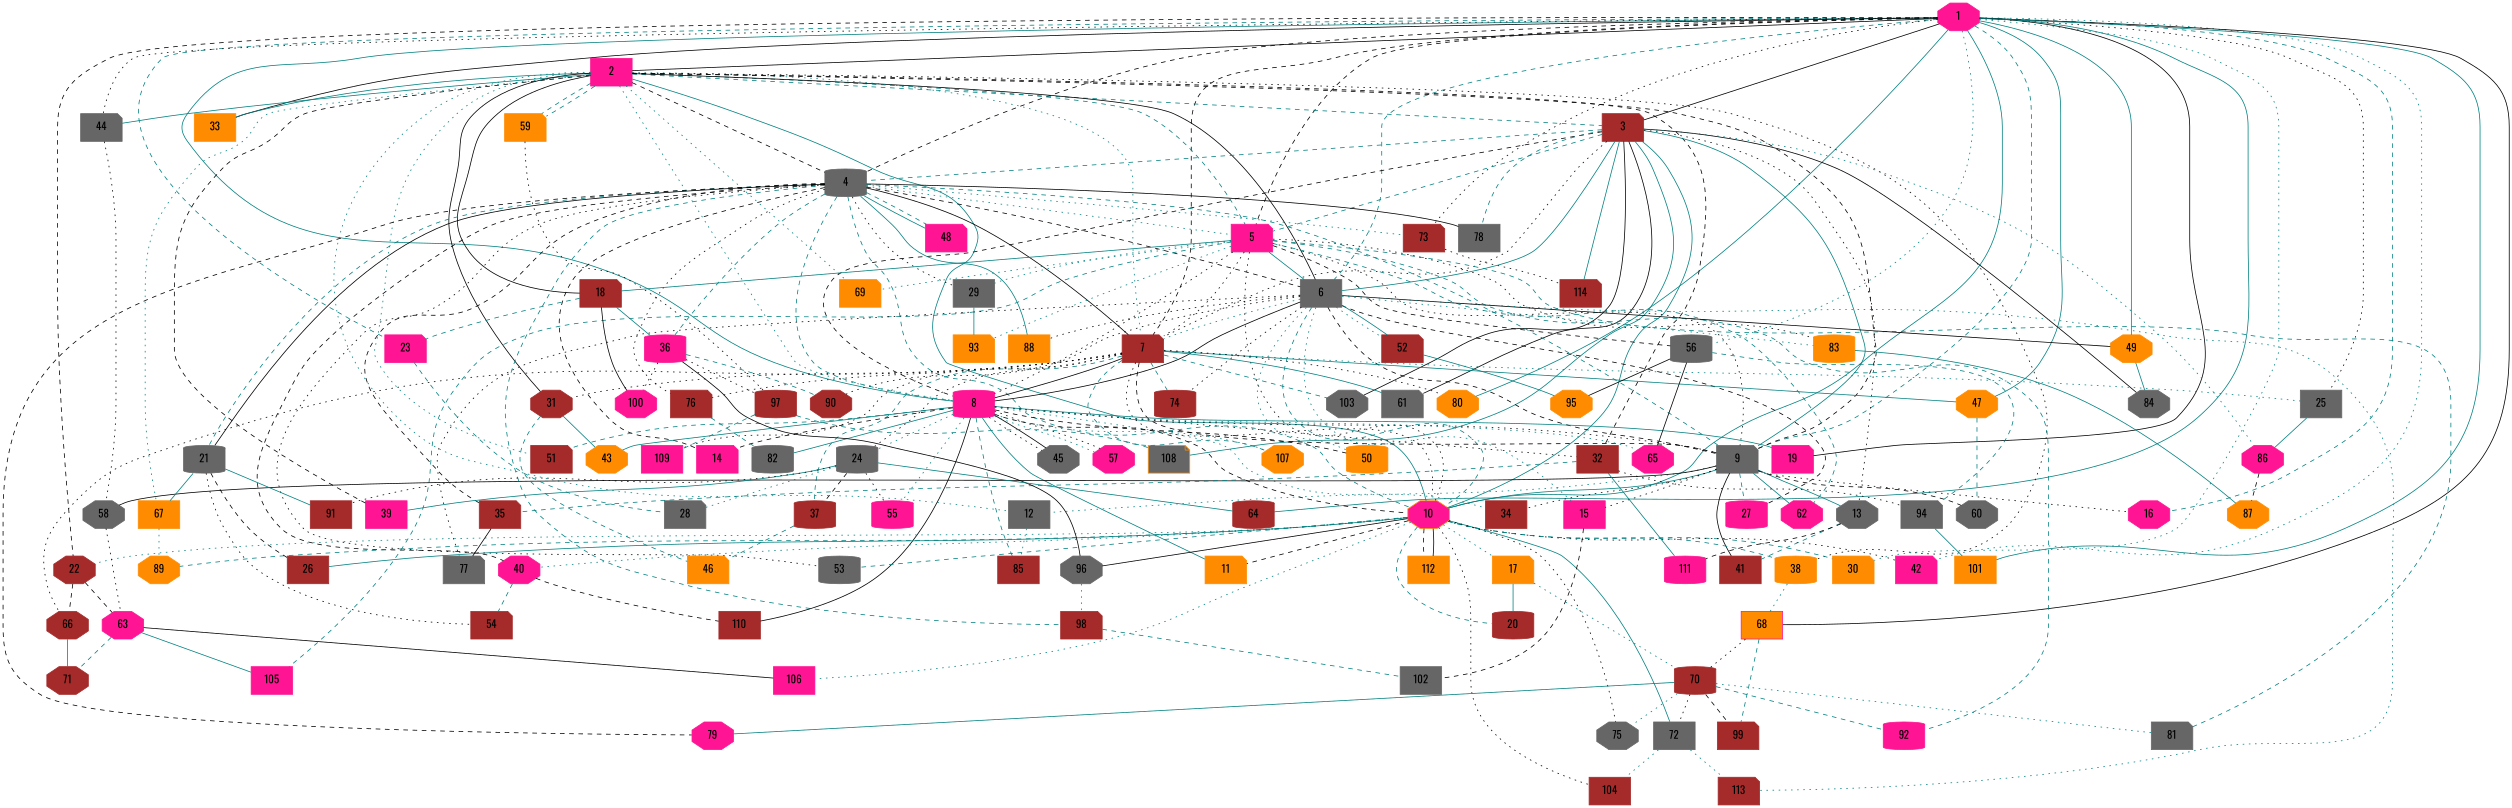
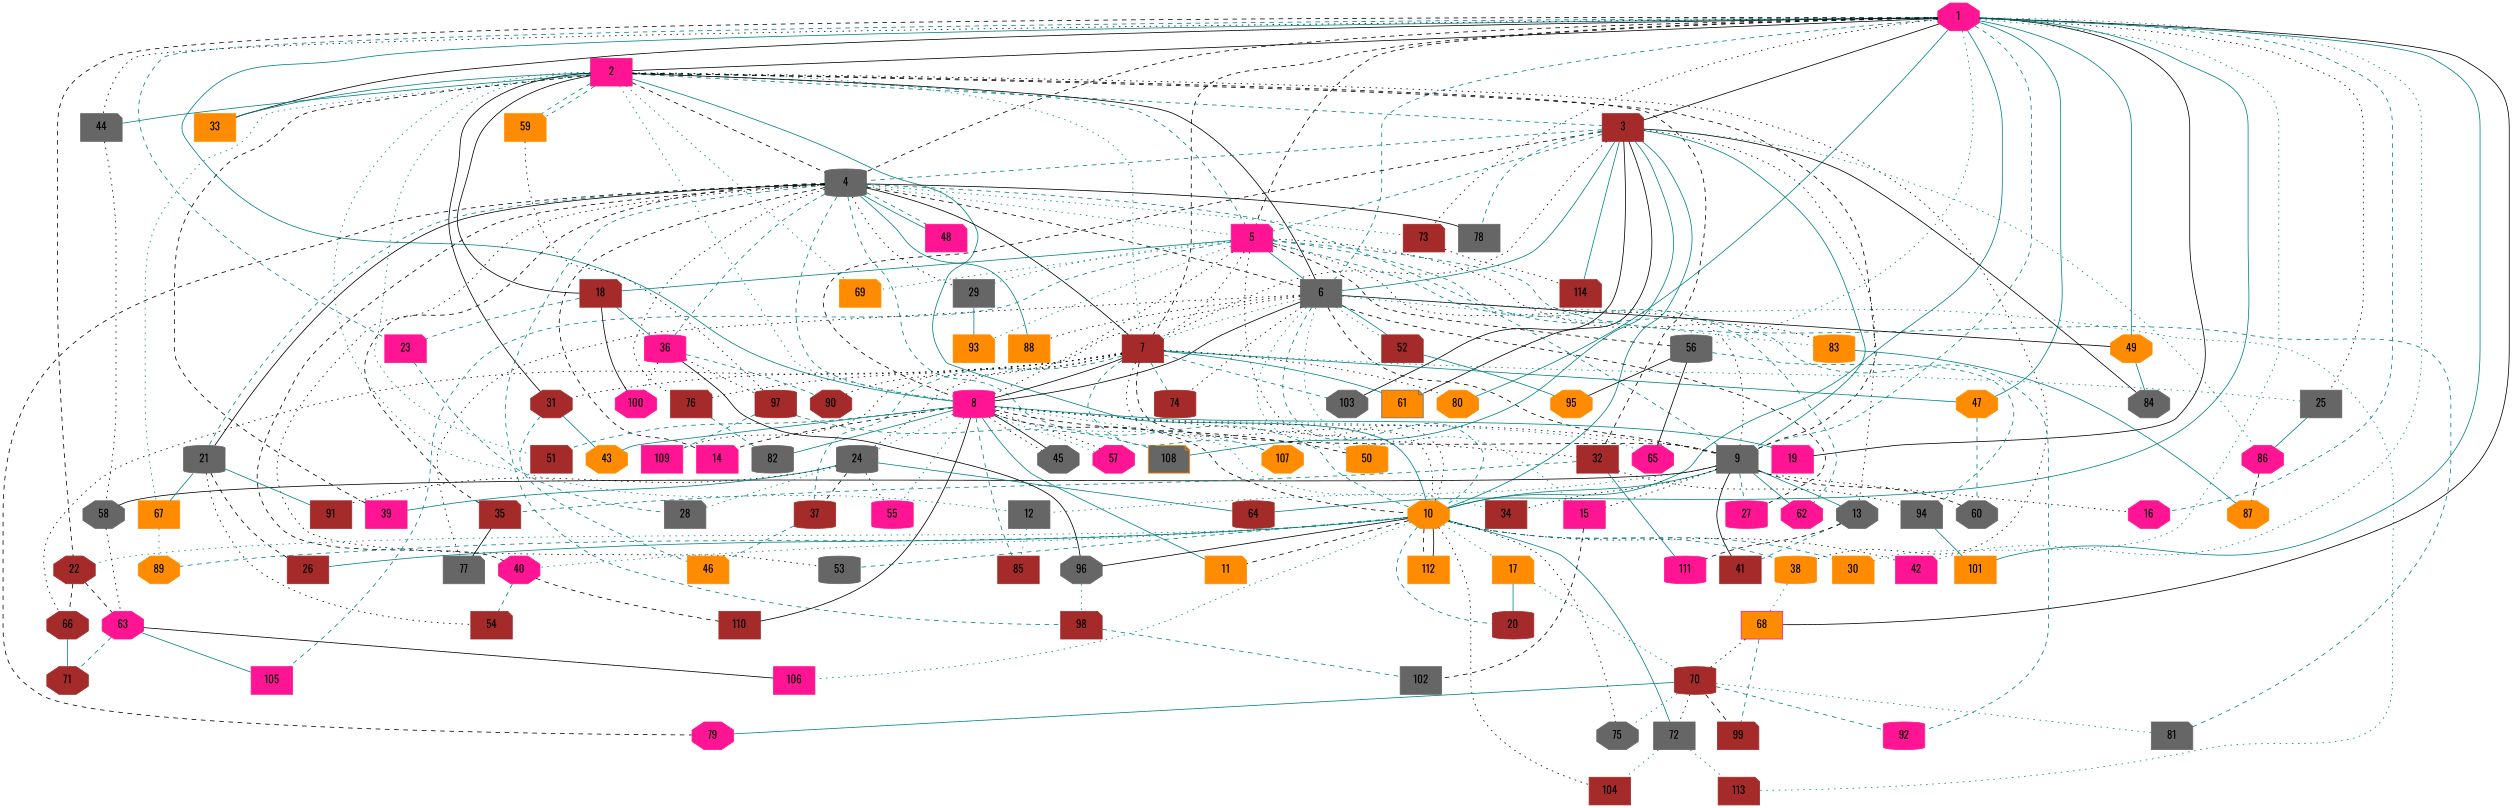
(1402, 404) -> (1402, 404)
(1429, 515) -> (1429, 515)
